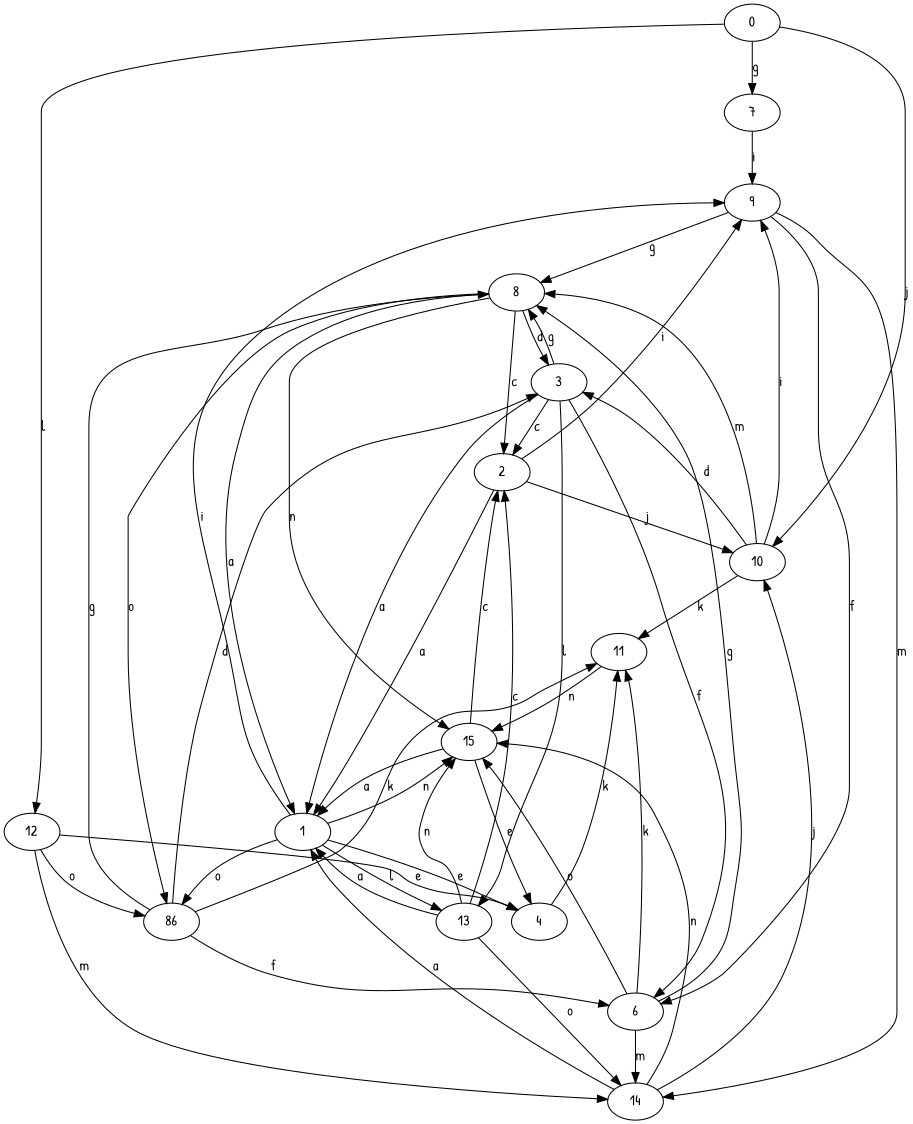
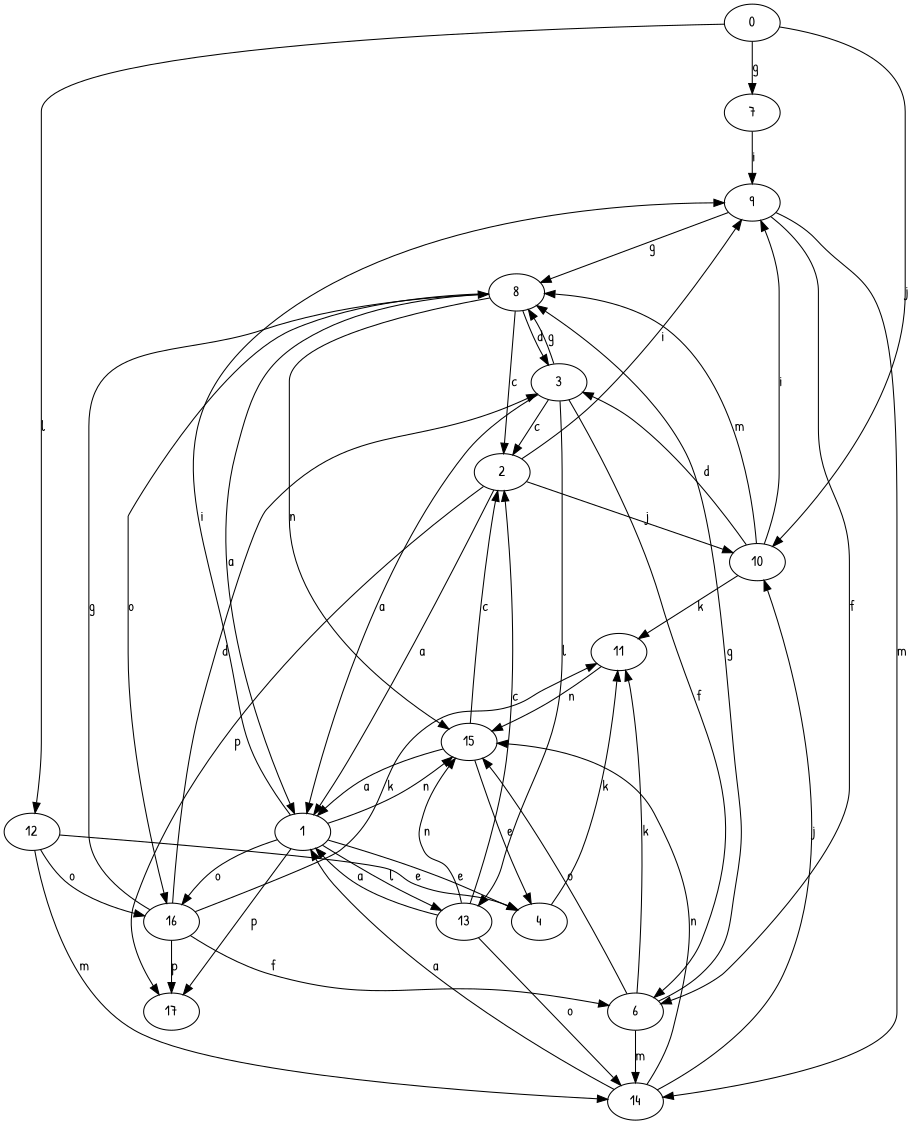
(172, 922) -> (172, 922)
none -> (172, 1012)
